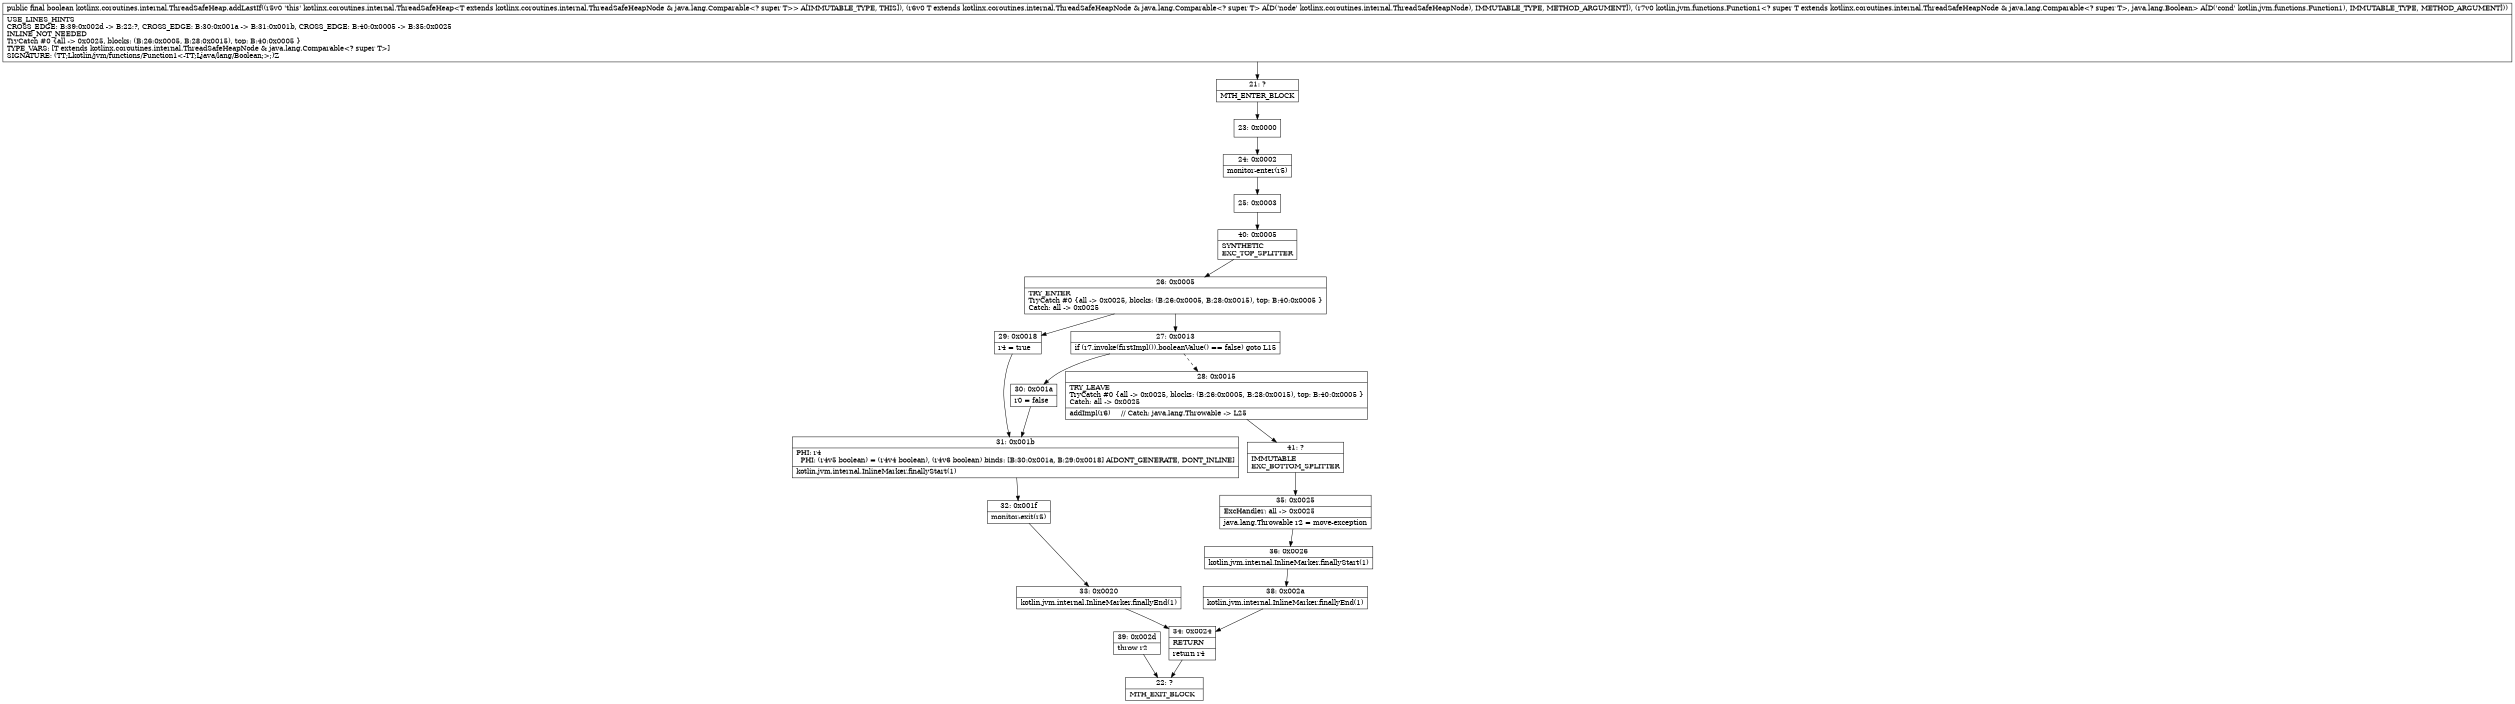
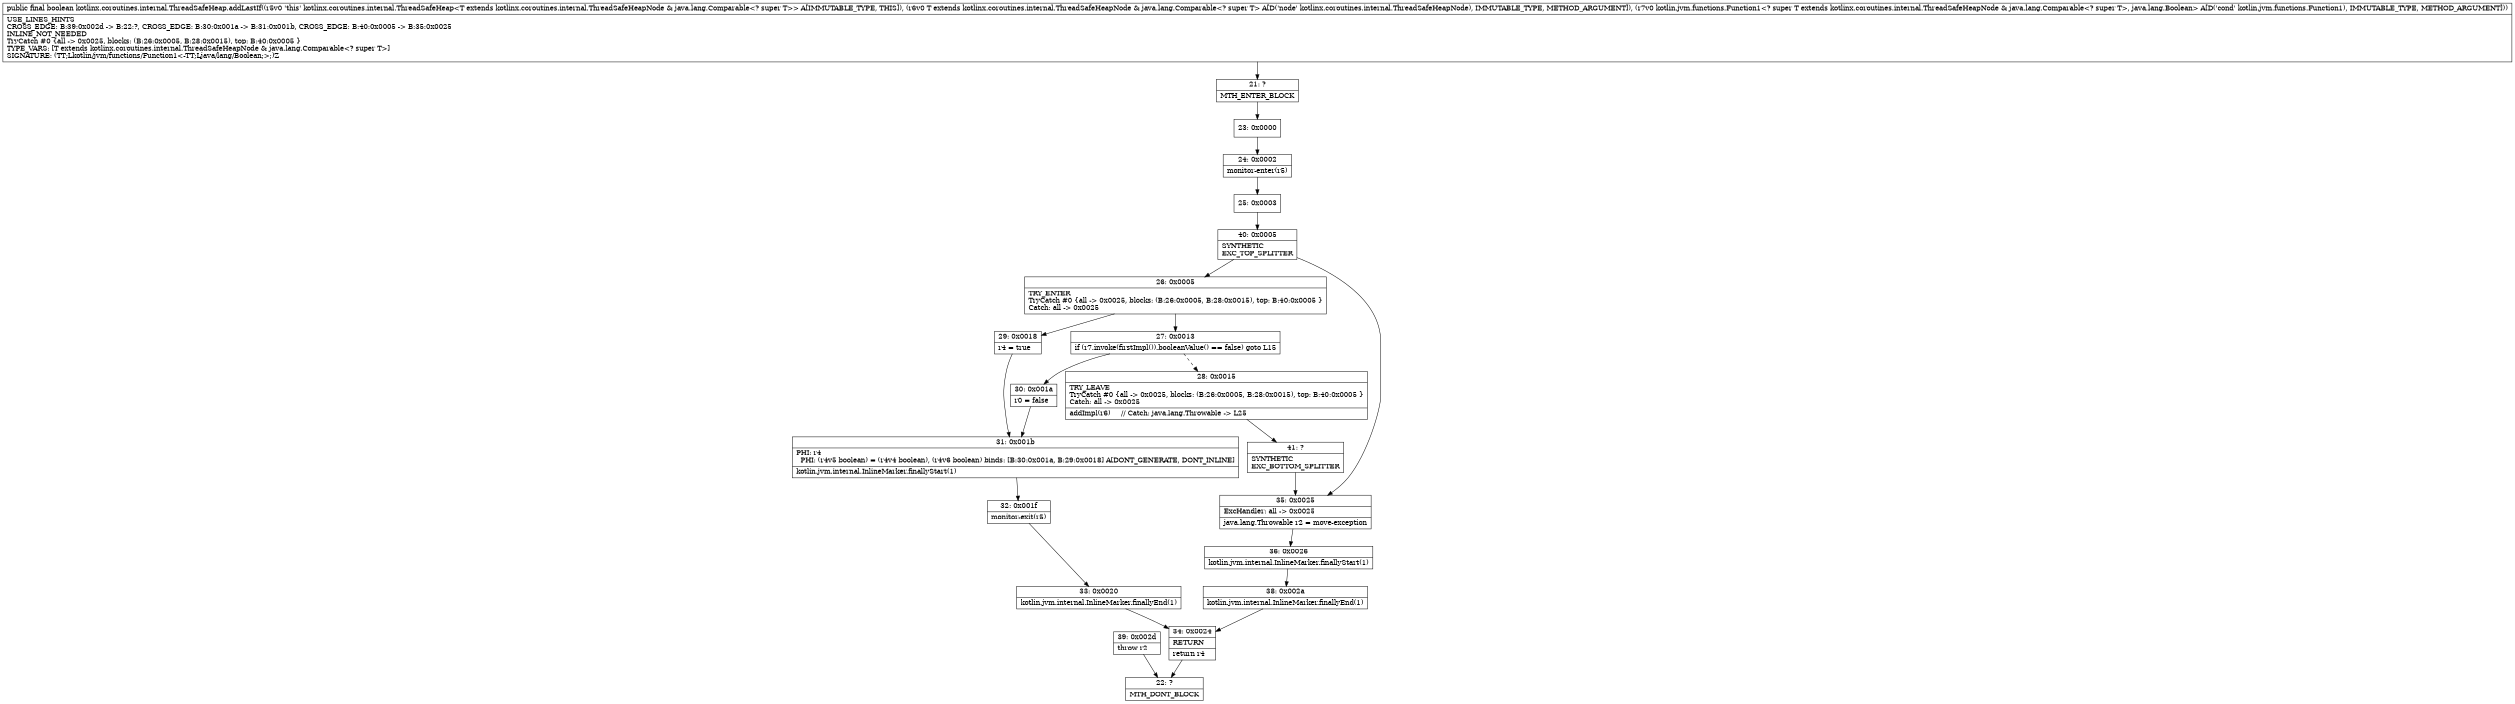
none -> (1381, 362)
(1274, 459) -> (1272, 459)
(1162, 694) -> (1164, 694)
